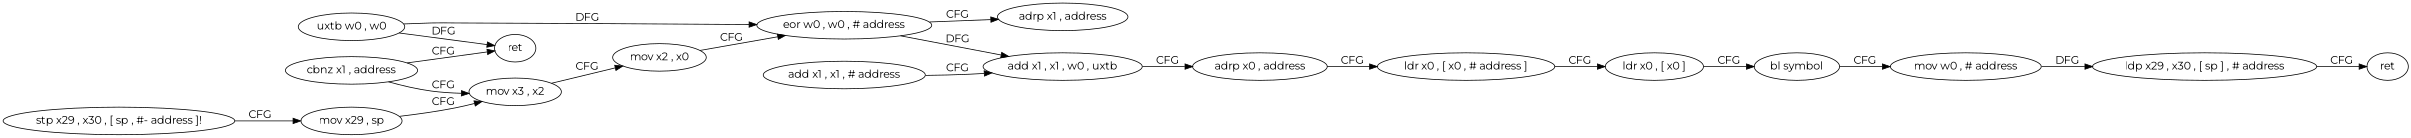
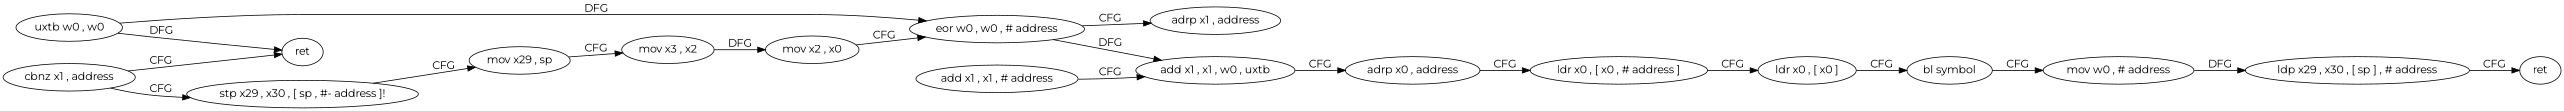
(587, 67) -> (740, 44)
(424, 90) -> (146, 95)
